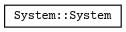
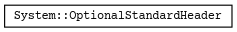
(63, 16) -> (118, 16)
